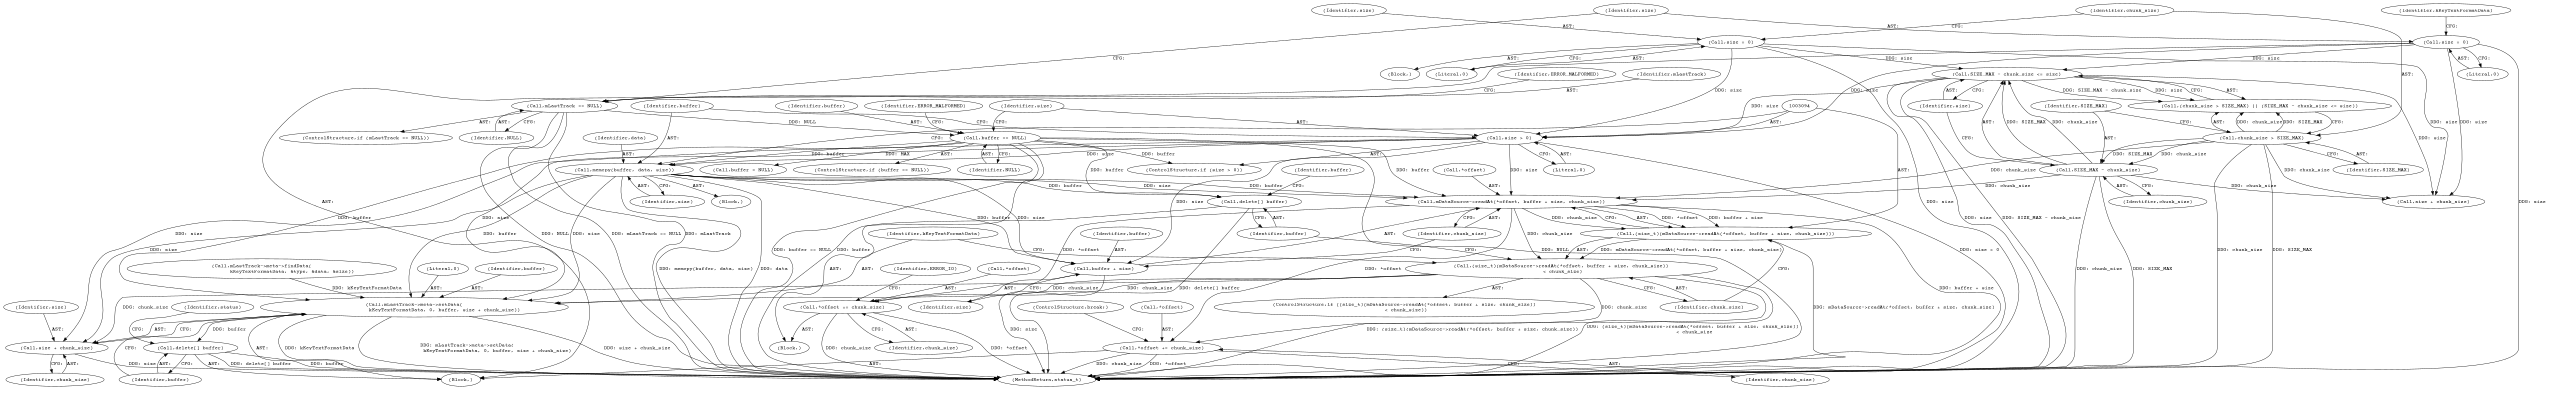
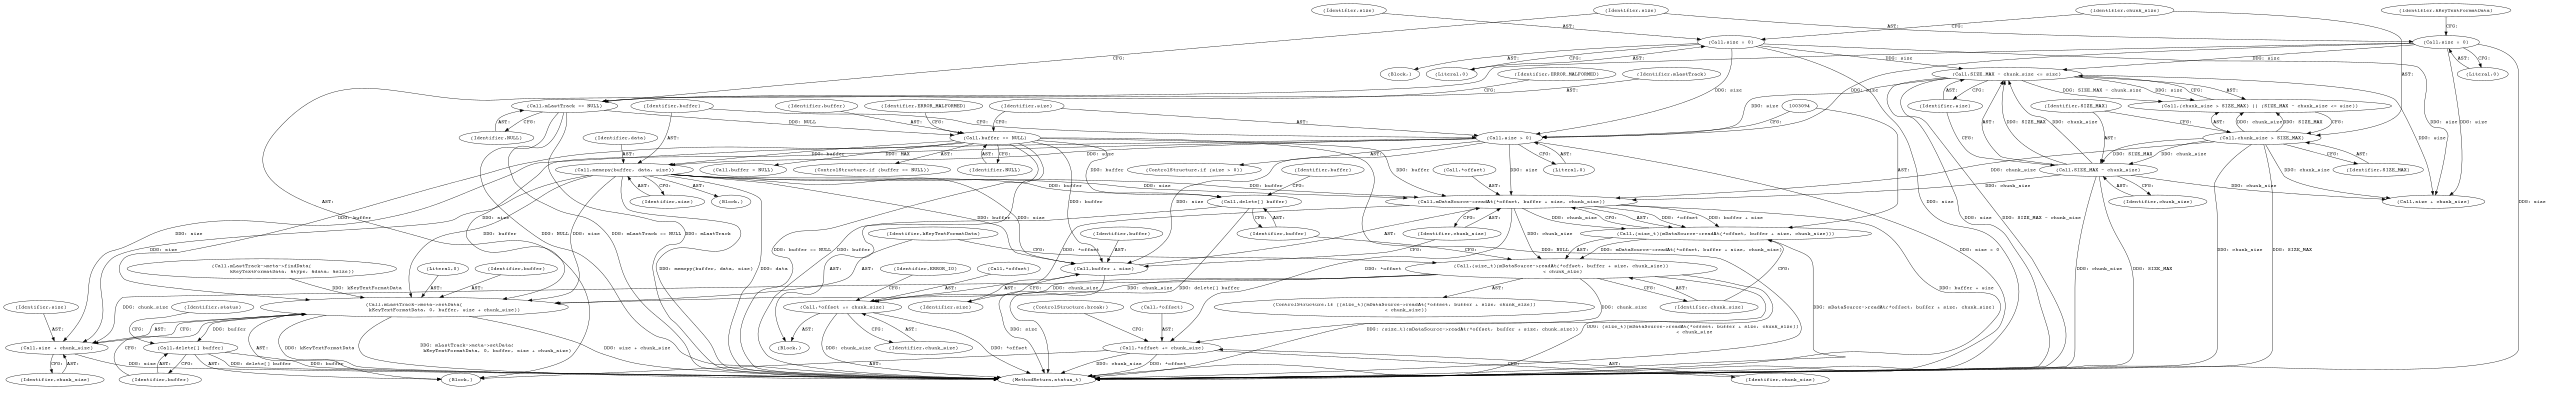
(1778, 122) -> (1778, 122)
(1224, 128) -> none
(366, 138) -> none
(1122, 152) -> (1070, 196)
